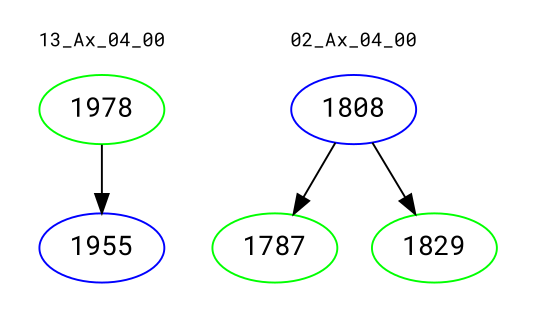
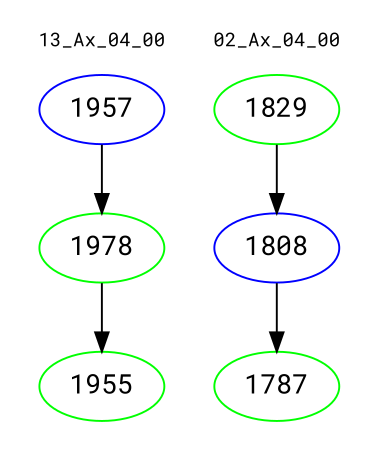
none -> (102, 110)
(389, 170) -> (277, 169)
(102, 248) -> (102, 386)
